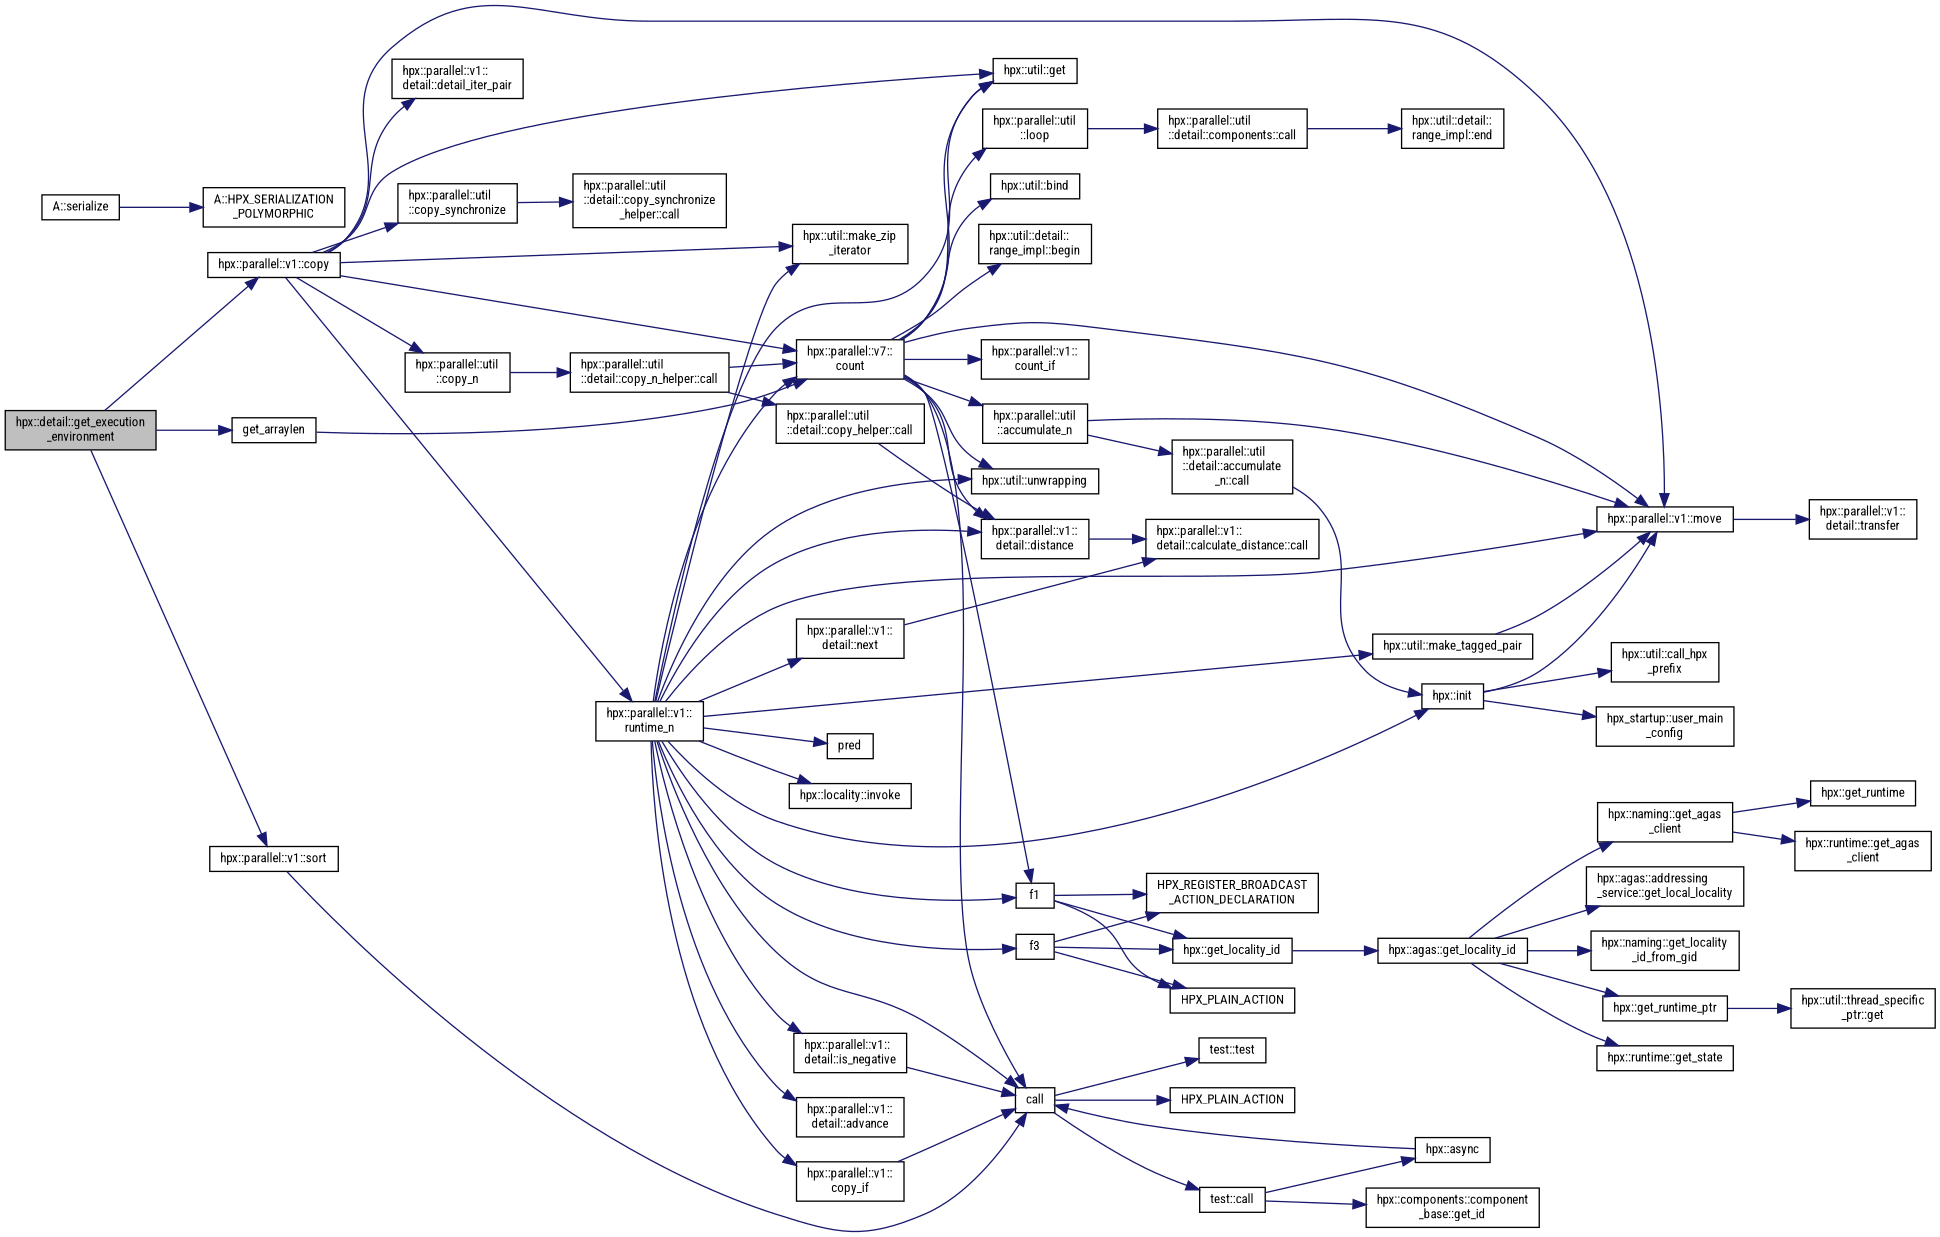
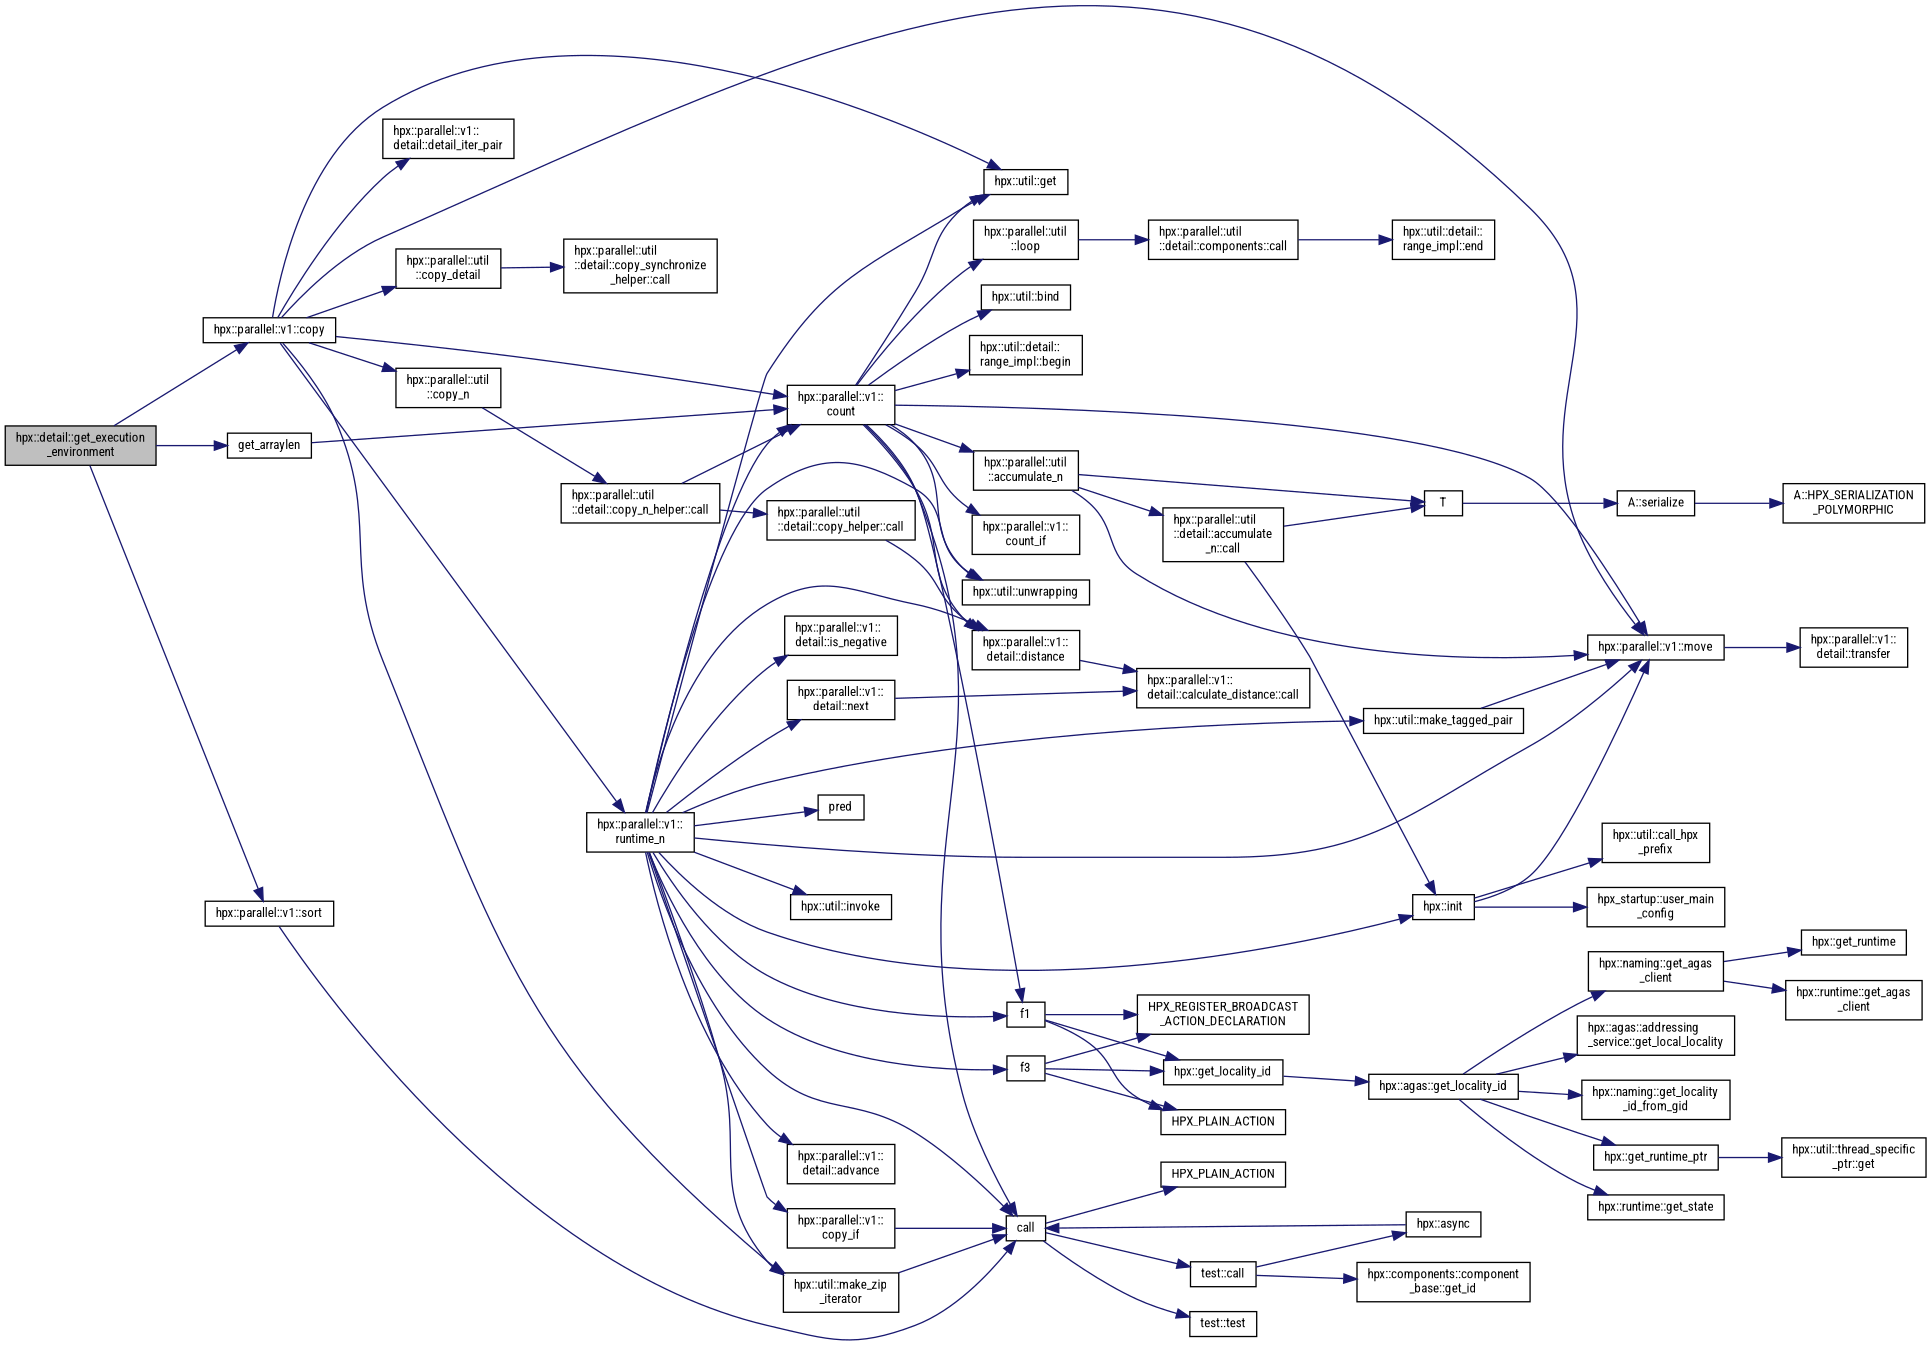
(458, 203) -> (448, 269)
(850, 359) -> (841, 405)
none -> (1444, 503)
(850, 796) -> (841, 907)
(954, 1080) -> (946, 1256)
